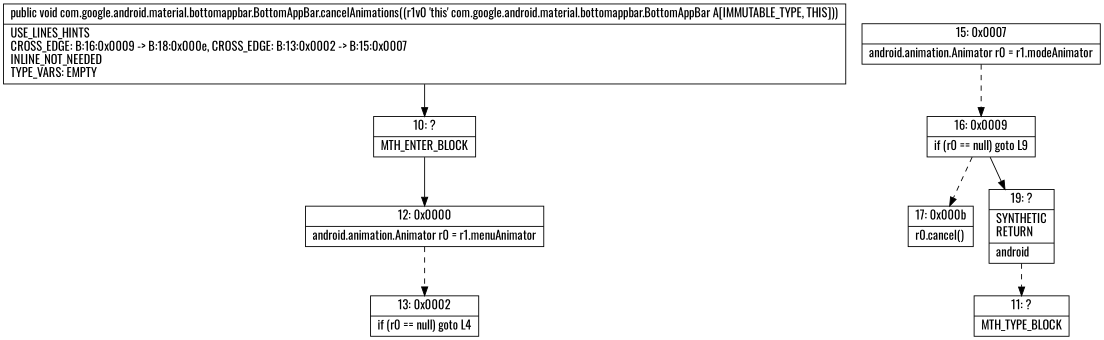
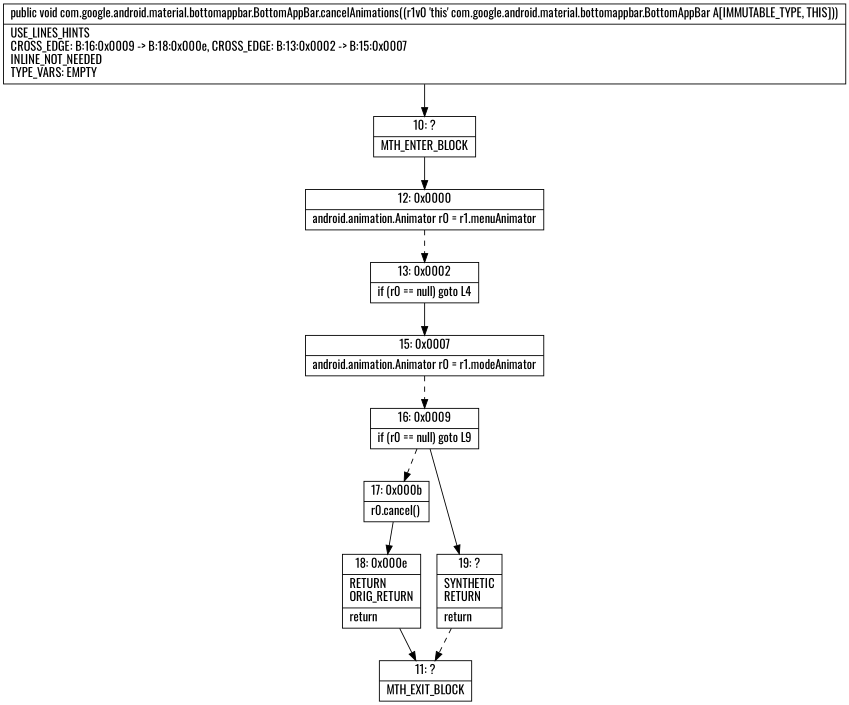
(1013, 253) -> (458, 618)
none -> (425, 315)
(1022, 326) -> (426, 691)
none -> (382, 591)
